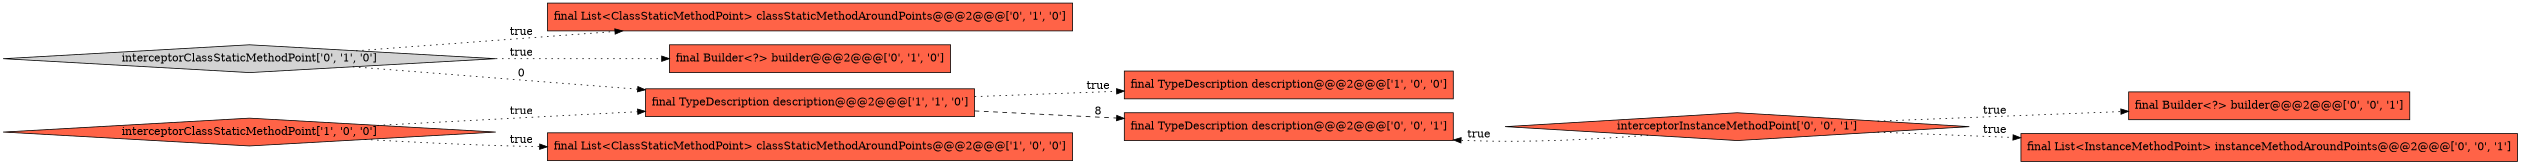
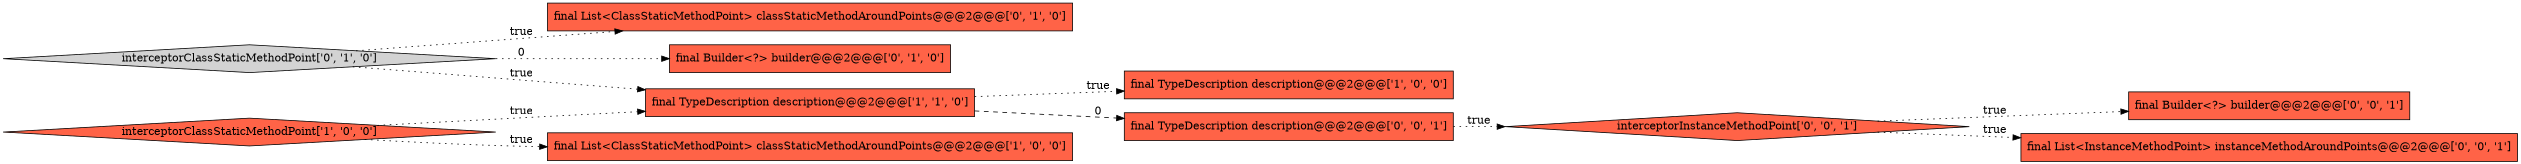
(522, 53) -> (522, 53)
(522, 74) -> (522, 74)
(1098, 112) -> (1098, 112)
(1555, 140) -> (1475, 127)
